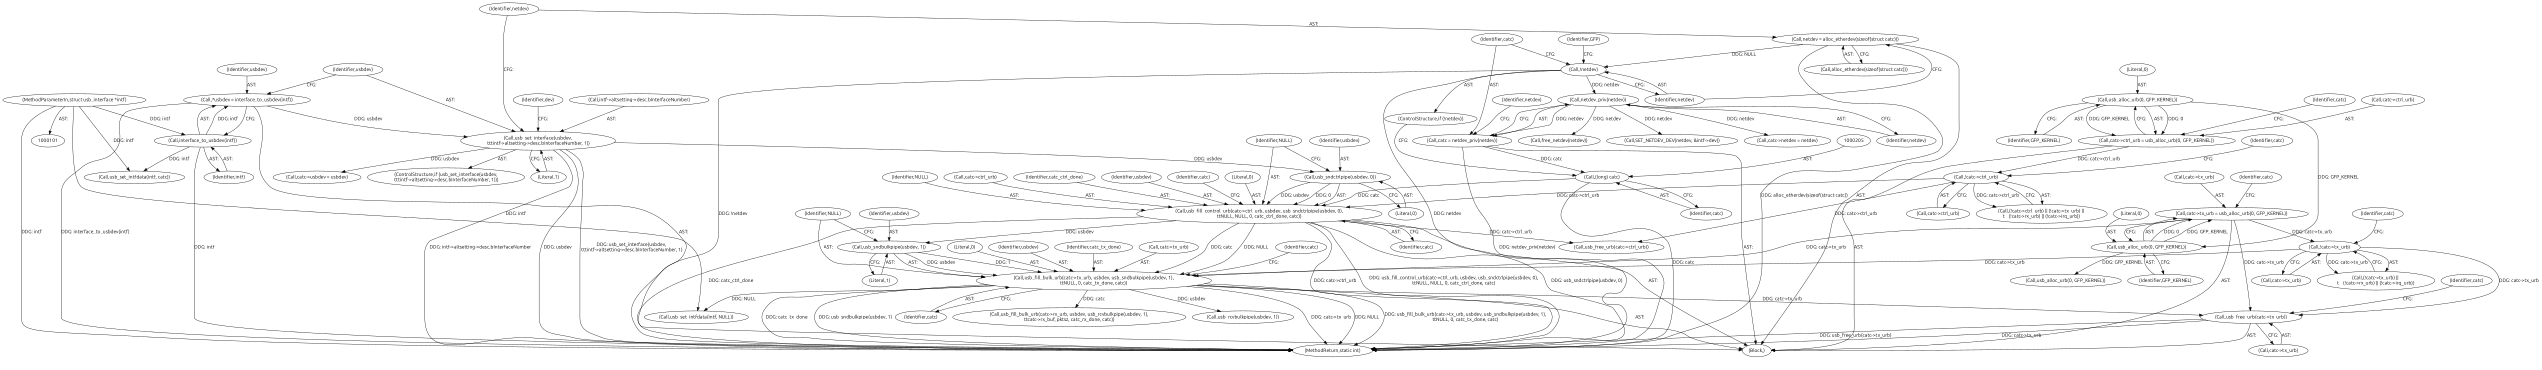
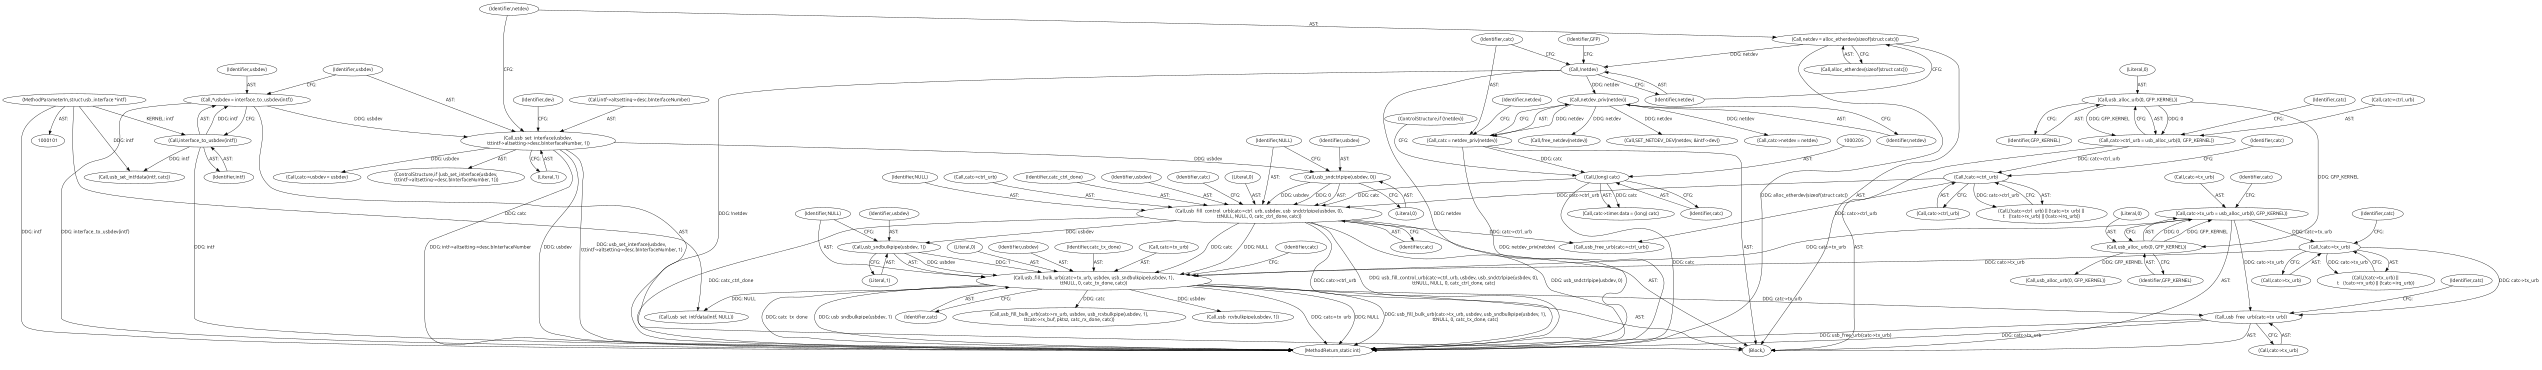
(1744, 55) -> (1744, 55)
(1463, 83) -> none
(160, 119) -> (160, 119)
(516, 214) -> (516, 214)
none -> (1621, 214)
